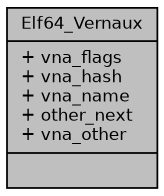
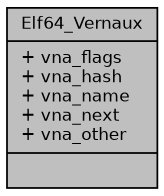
(77, 115) -> (71, 115)
